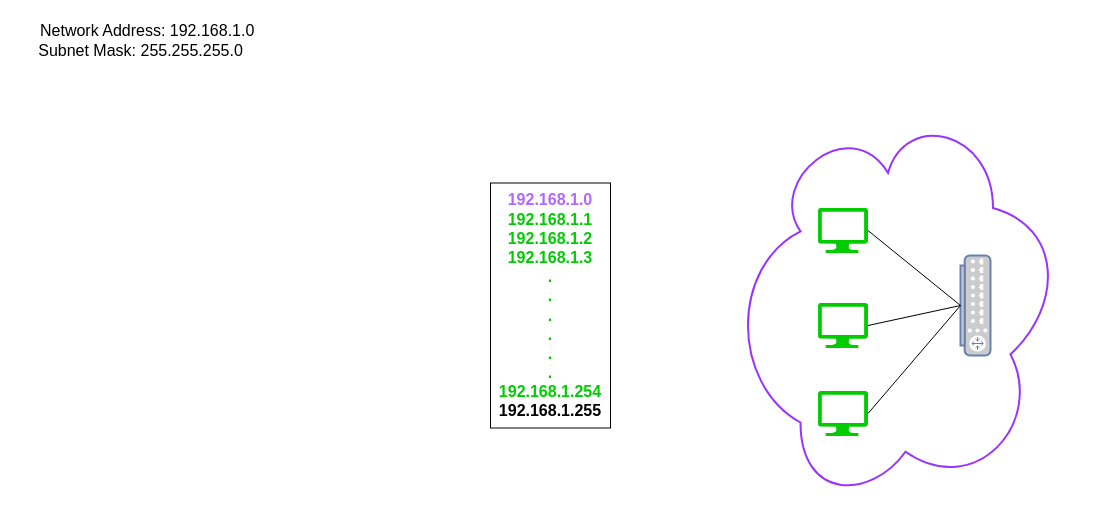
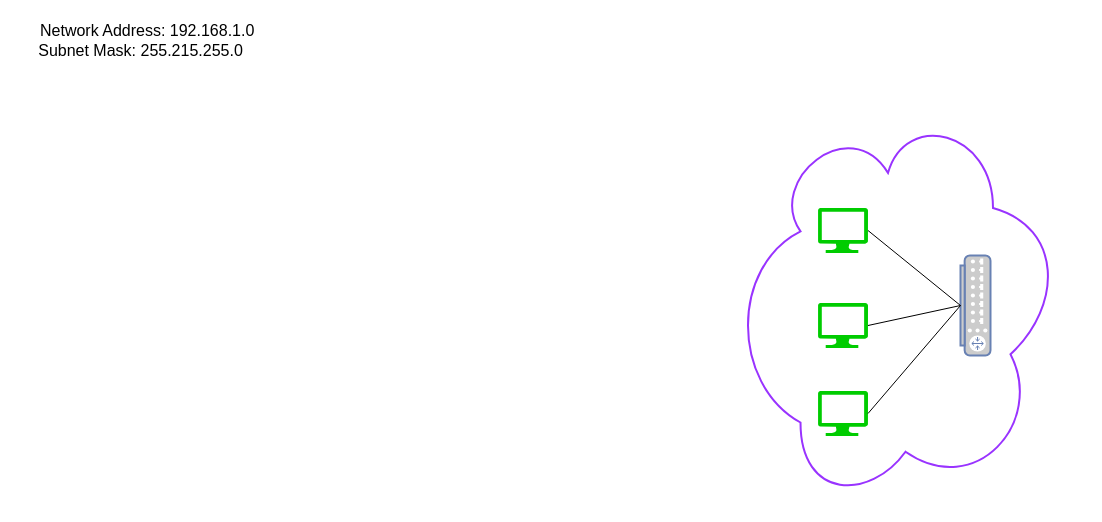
(141, 41) -> (141, 41)
(551, 306) -> none
